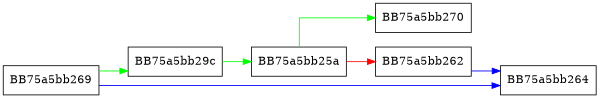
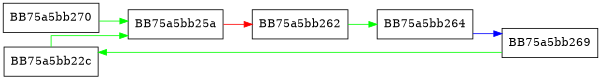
(319, 18) -> (110, 21)
(175, 62) -> (51, 62)
(482, 71) -> (358, 24)
(295, 86) -> (483, 34)
